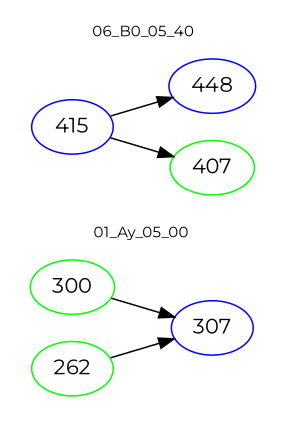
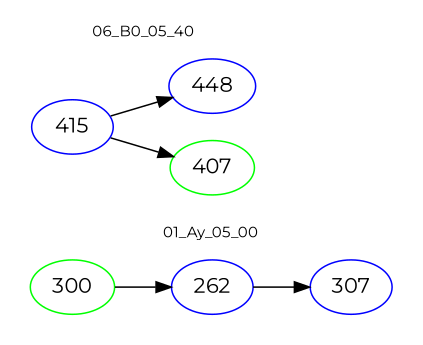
(135, 305) -> (135, 287)
(72, 369) -> (212, 287)
